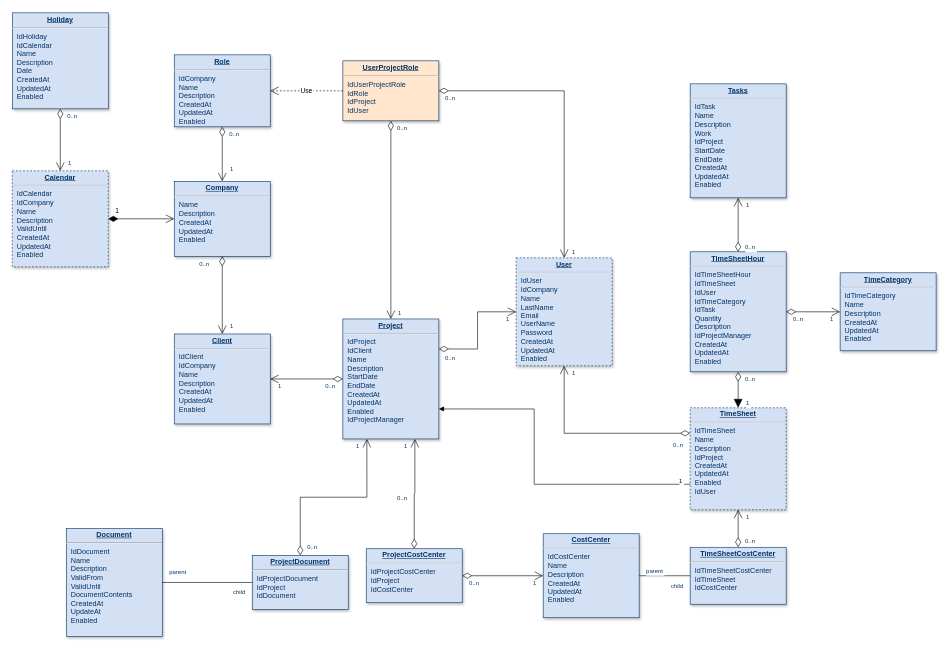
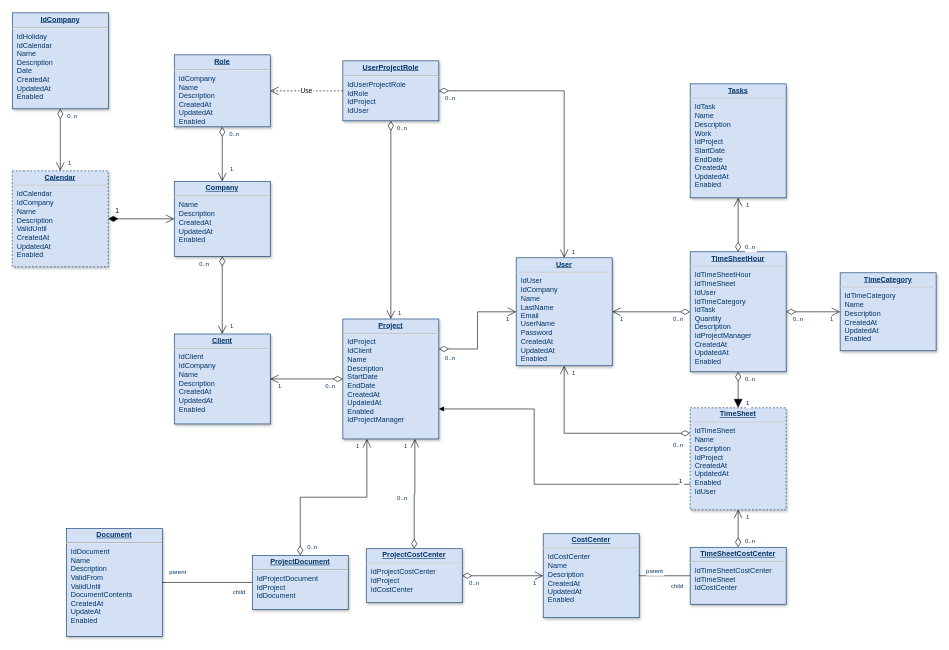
(33, 52) -> (33, 52)
(391, 91) -> (391, 91)
(564, 312) -> (564, 312)
none -> (648, 312)
